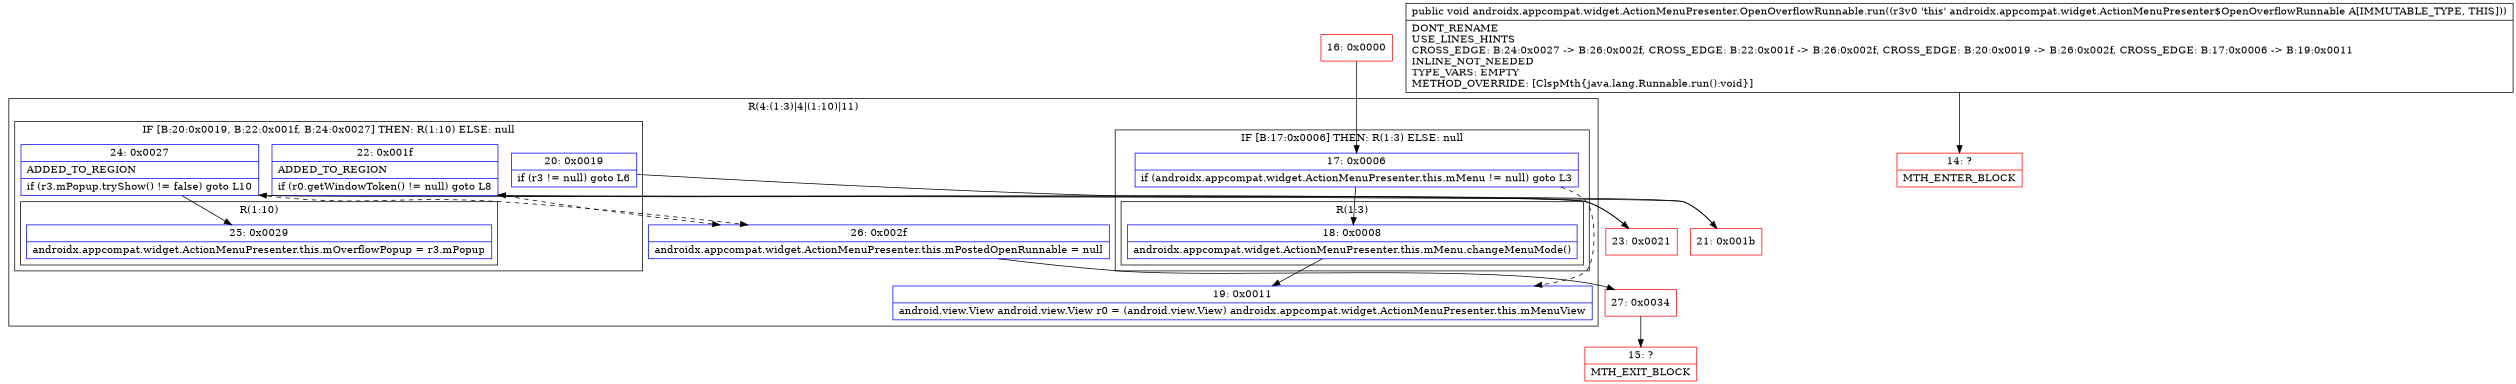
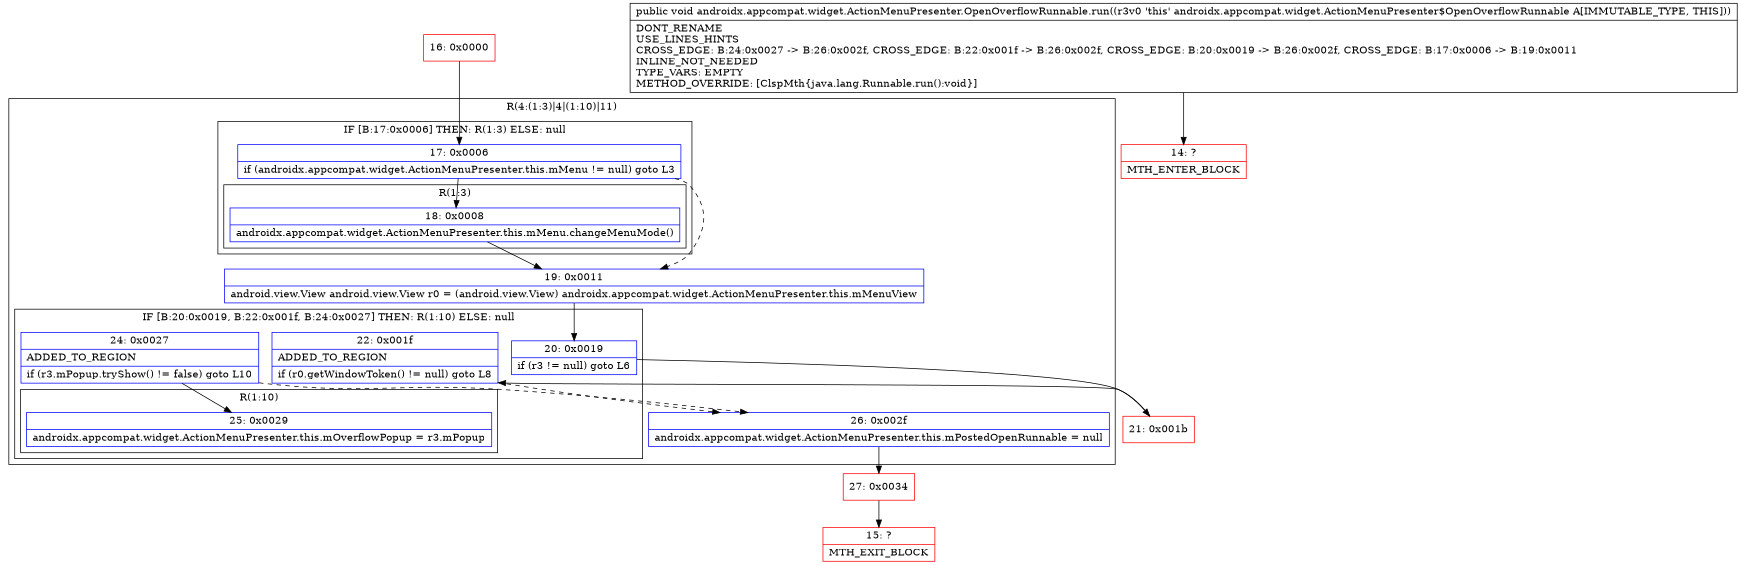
(1642, 242) -> none
none -> (574, 318)
